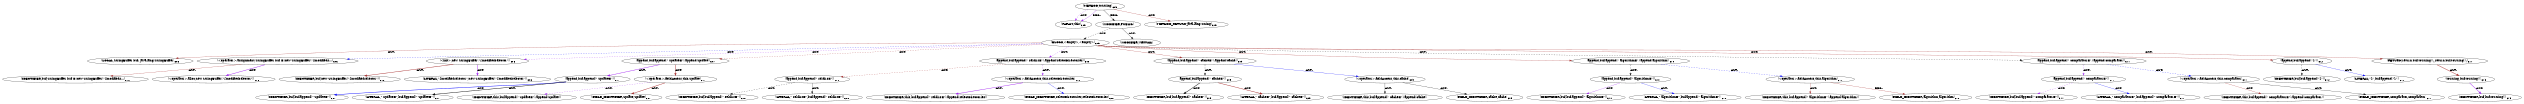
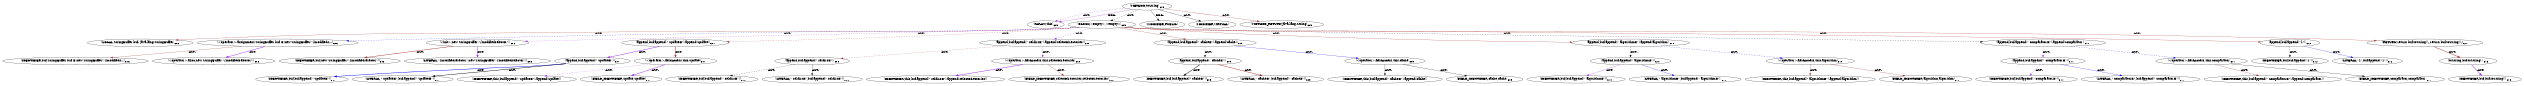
(1098, 33) -> (1126, 15)
(1127, 33) -> (1179, 15)
(649, 88) -> (649, 70)
(1055, 88) -> (1055, 70)
(1879, 88) -> (1879, 70)
